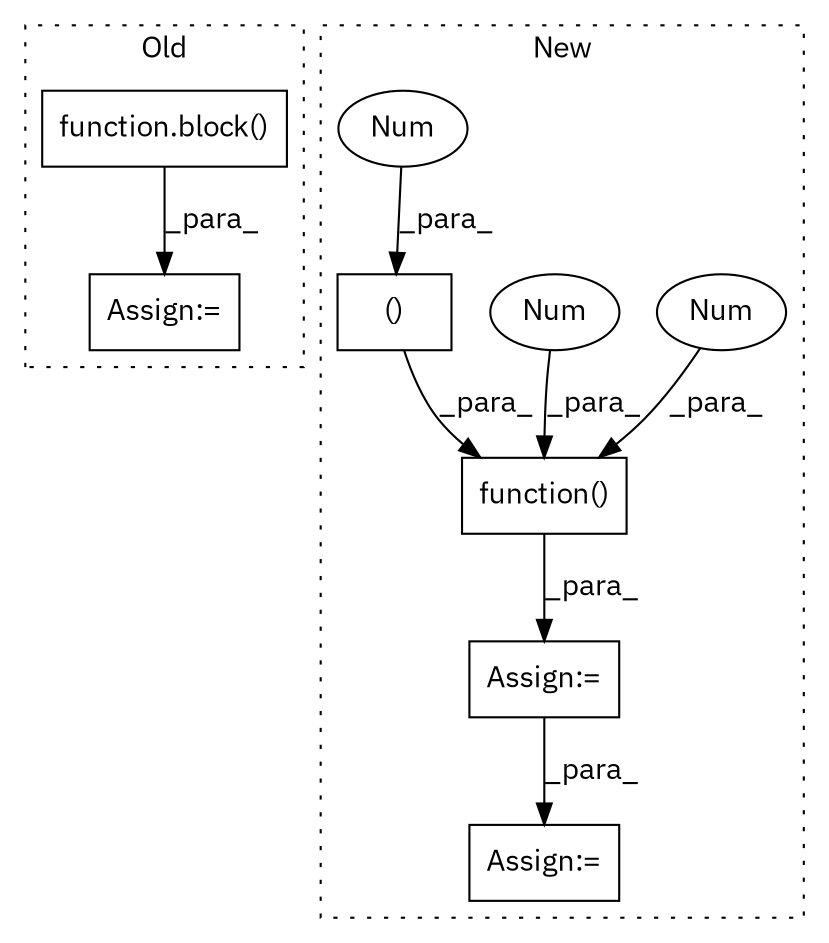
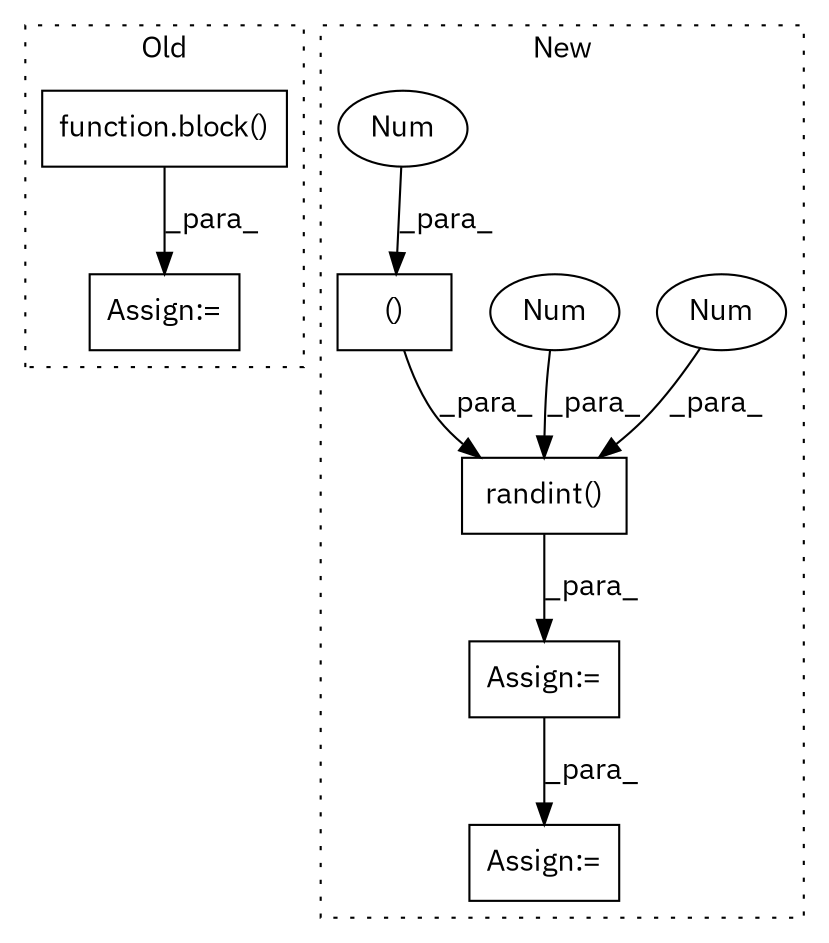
(544, 496) -> (544, 496)
